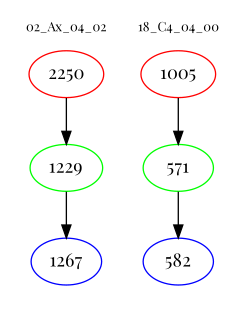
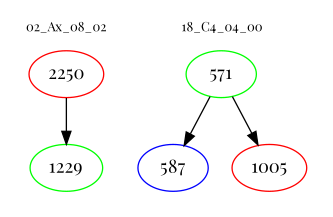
(66, 28) -> (66, 28)
(178, 115) -> (242, 115)
(66, 262) -> none
(178, 262) -> (173, 168)
